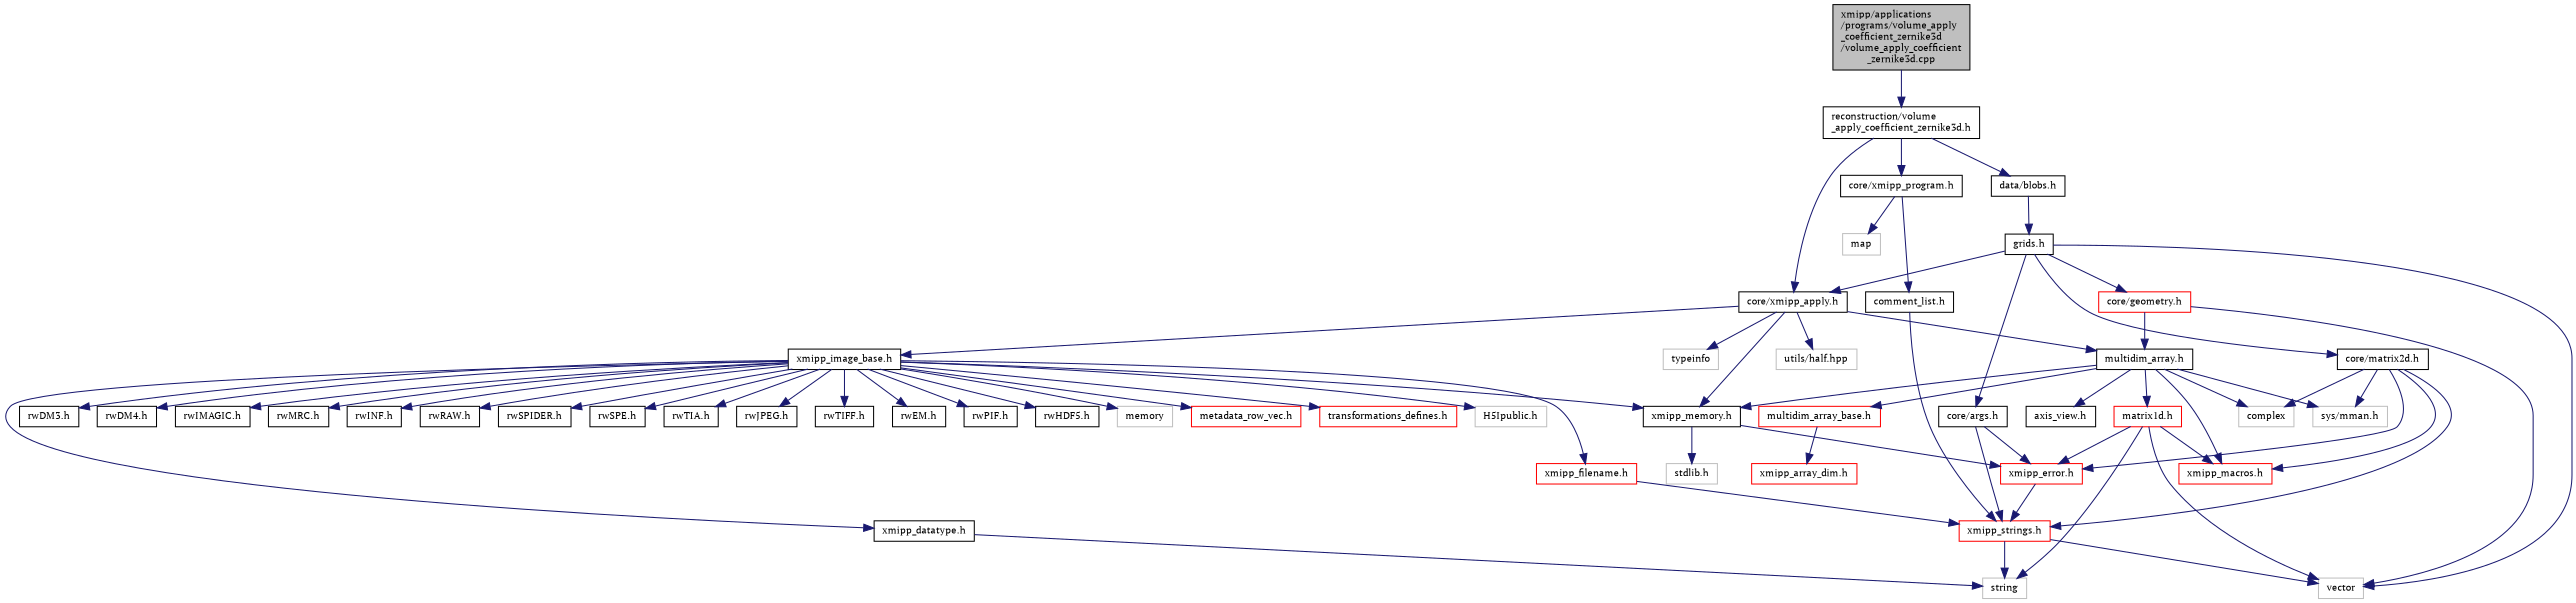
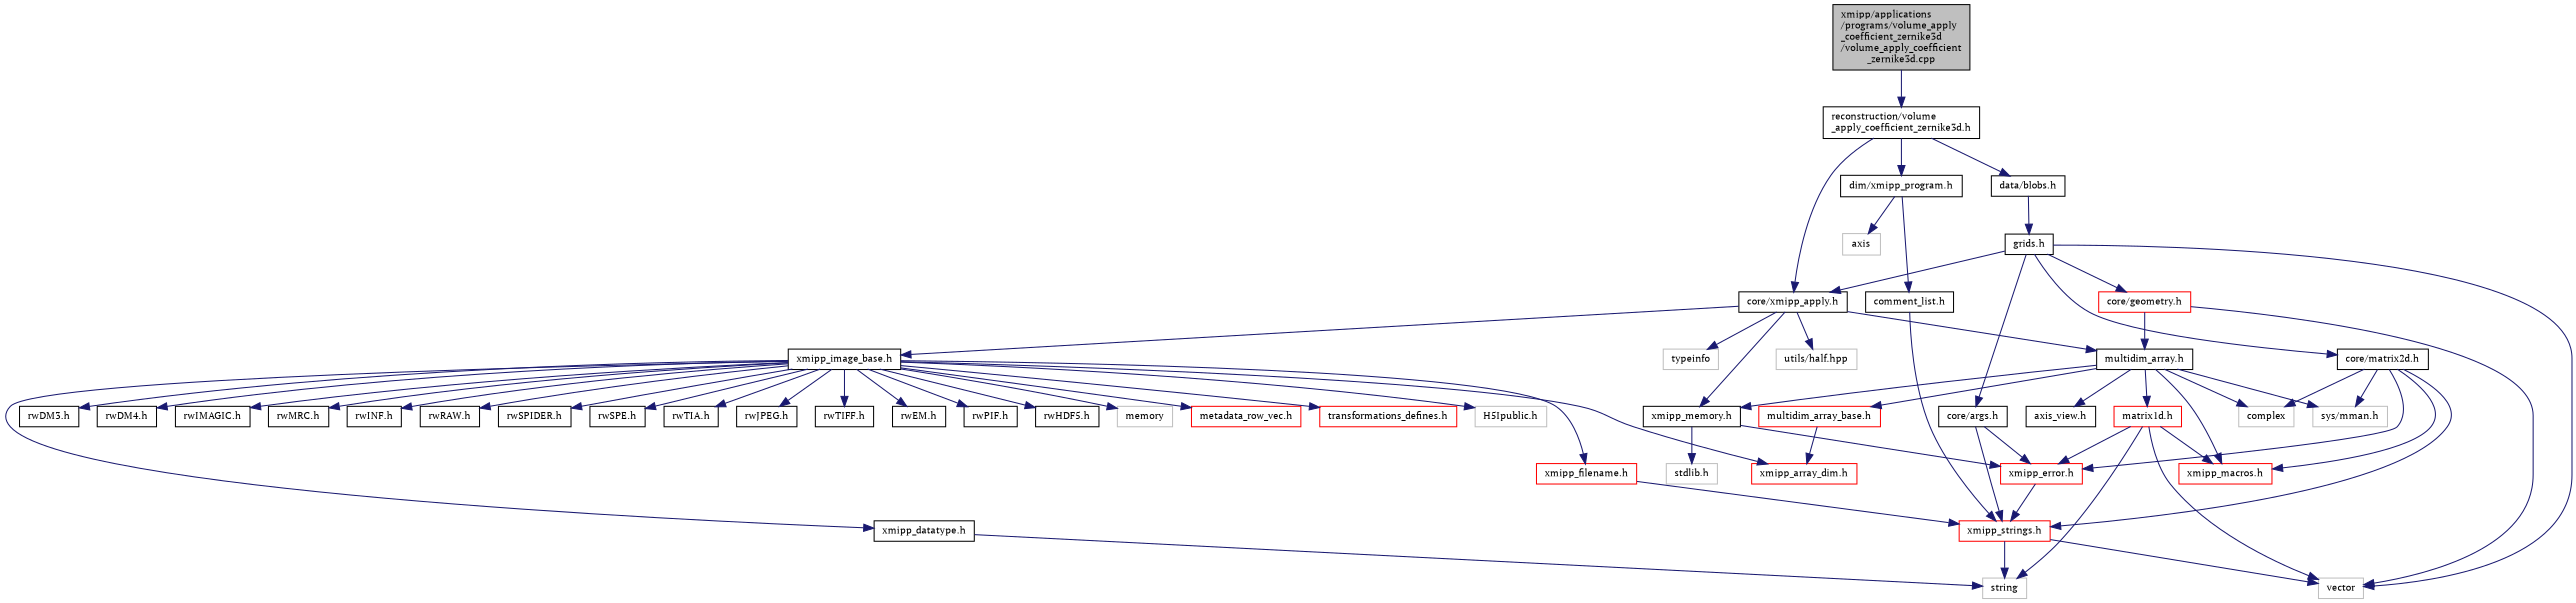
(1901, 186) -> (1901, 186)
(1862, 244) -> (1862, 244)
(1285, 380) -> (1356, 382)
